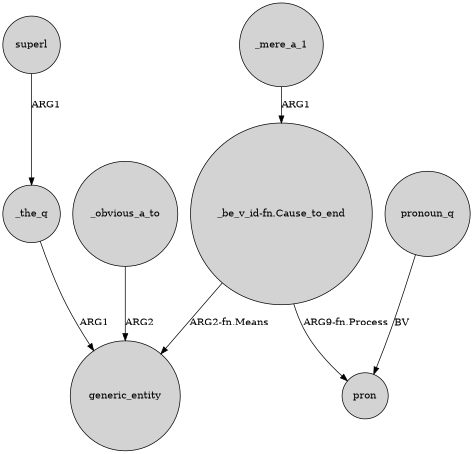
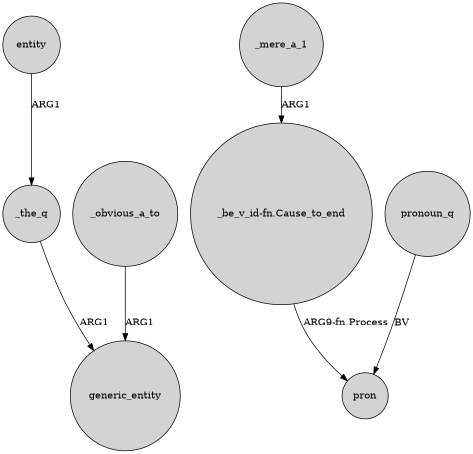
(32, 45) -> (32, 45)
(194, 316) -> none
(140, 323) -> (140, 323)
